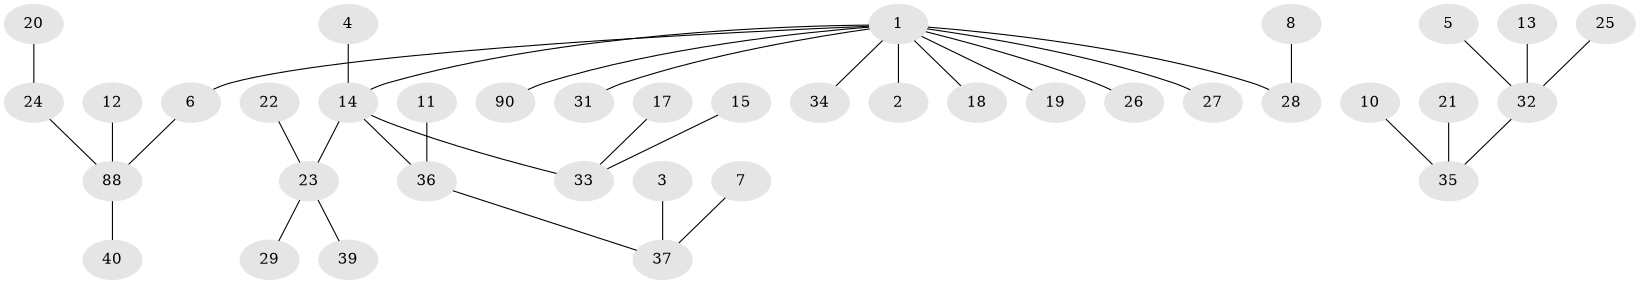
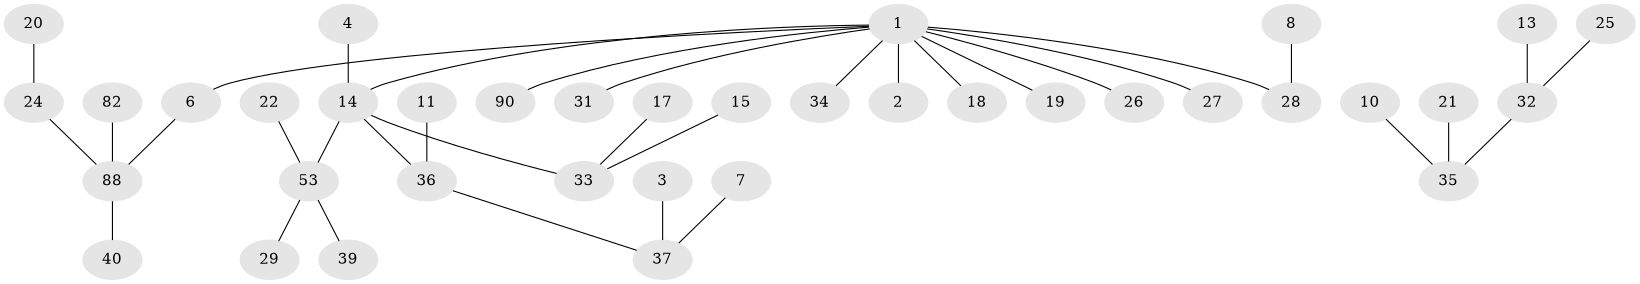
(1449, 24) -> none
(112, 103) -> (112, 103)
(309, 181) -> (309, 181)
